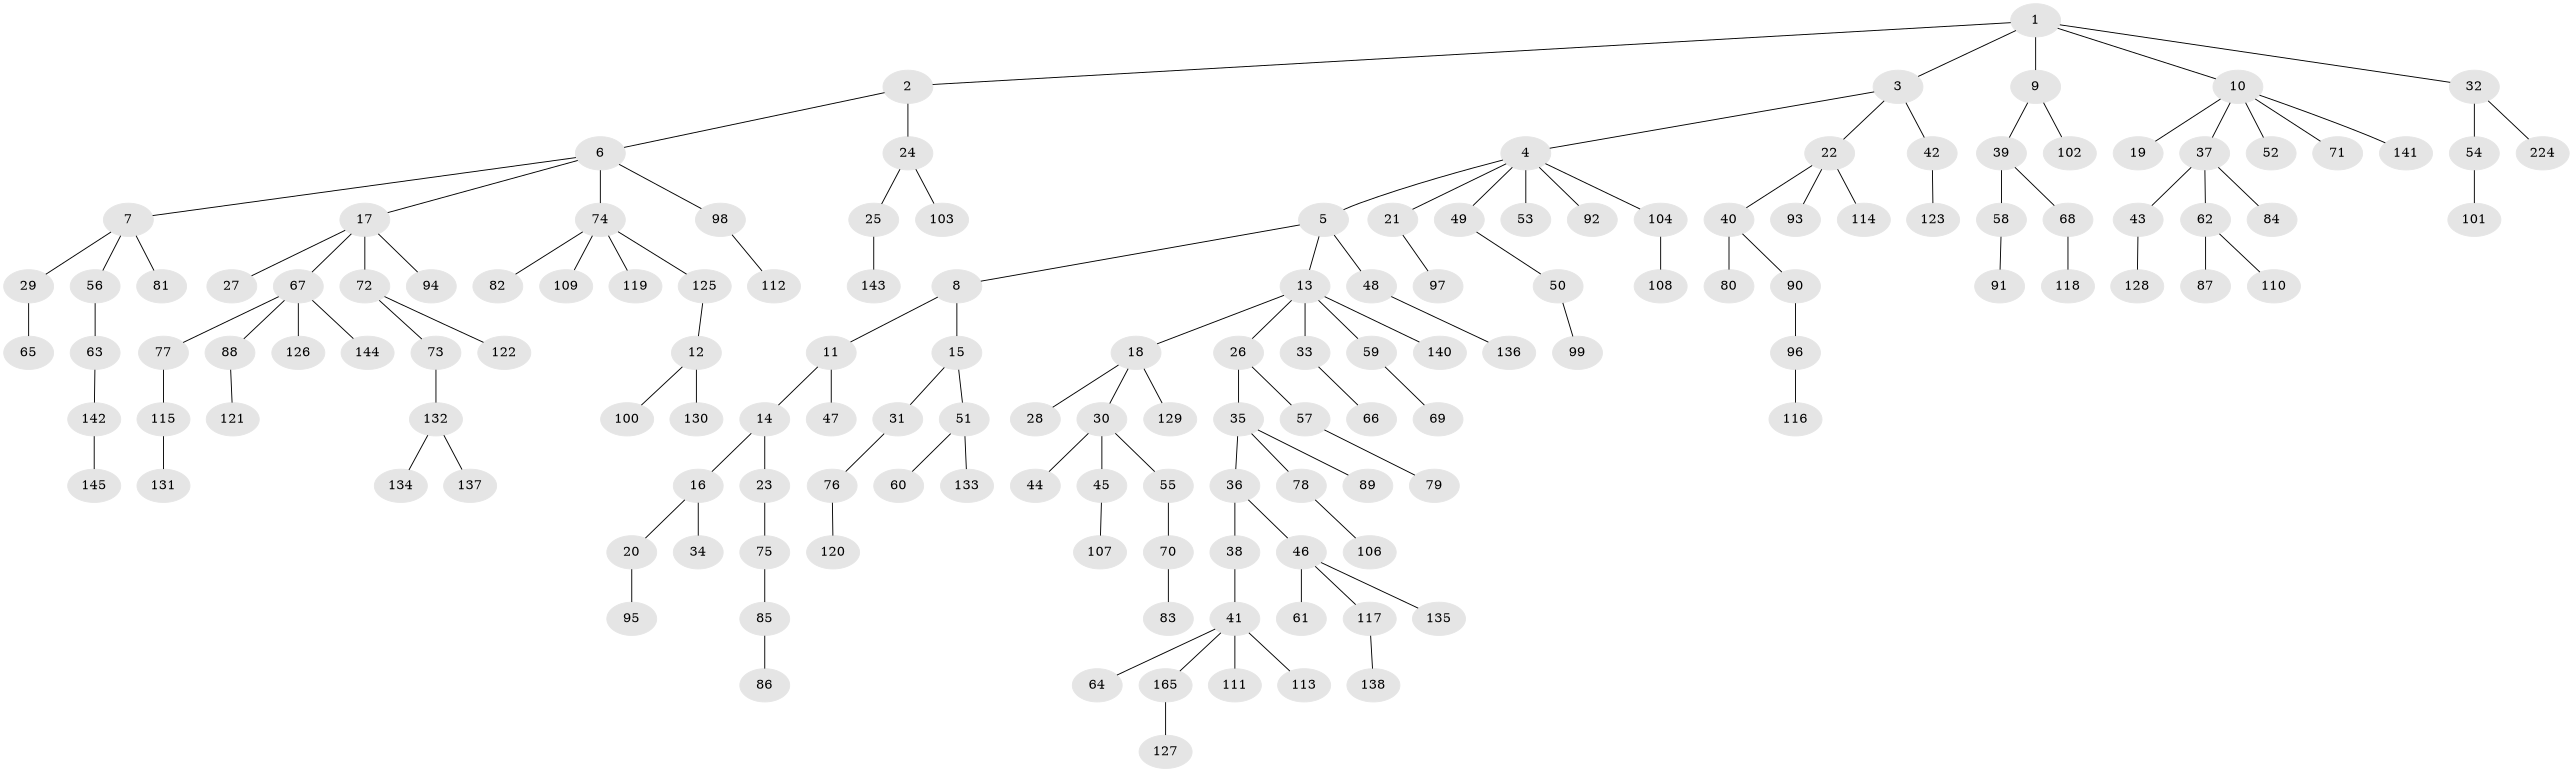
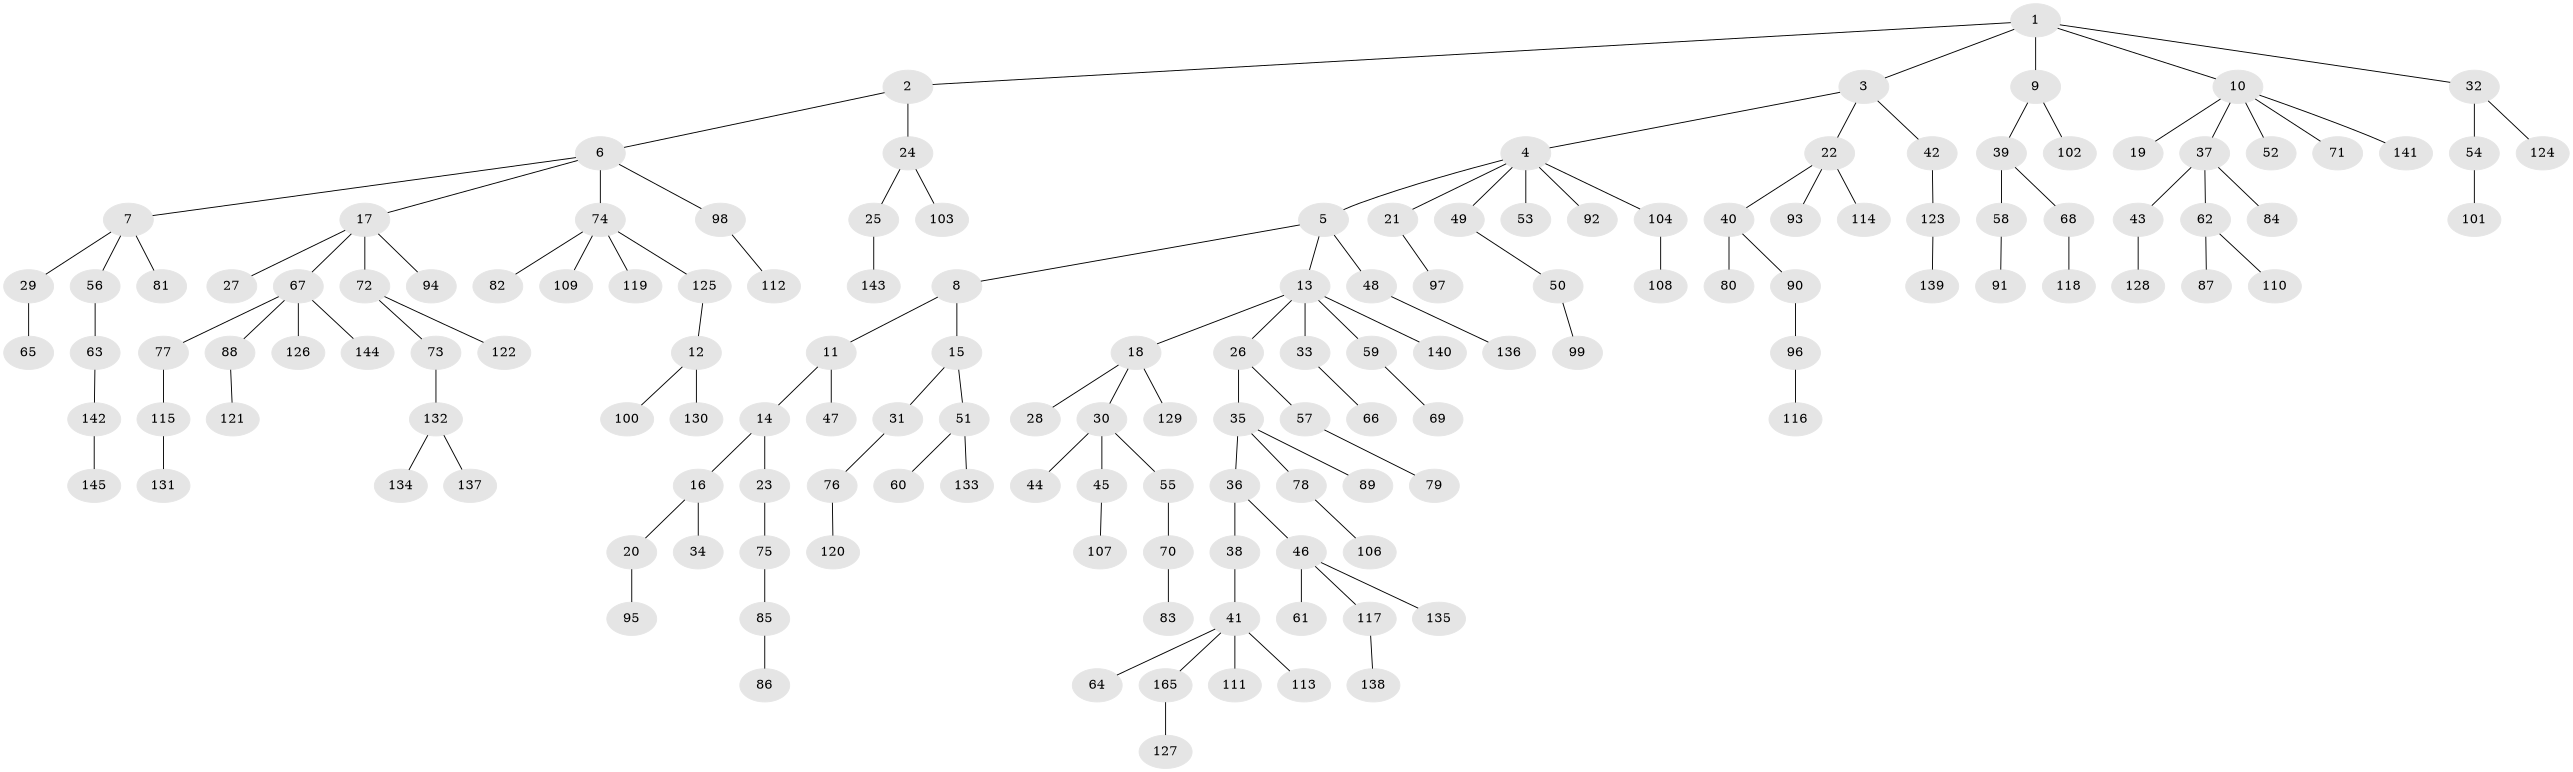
(2543, 153) -> (2543, 153)
none -> (1932, 286)
